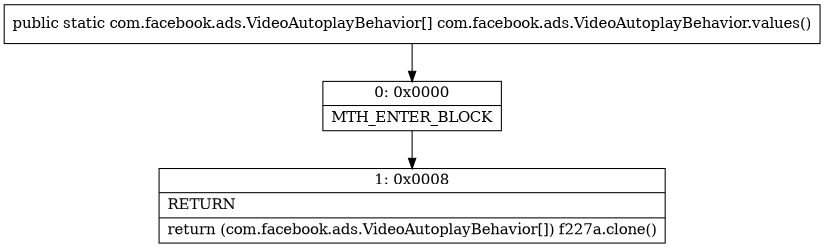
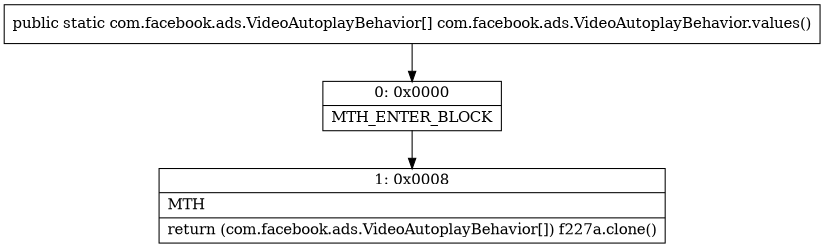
(202, 205) -> (186, 205)
